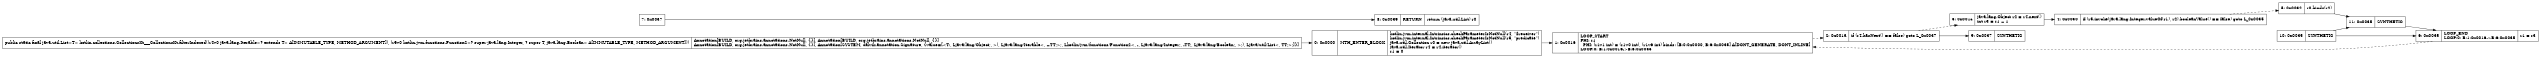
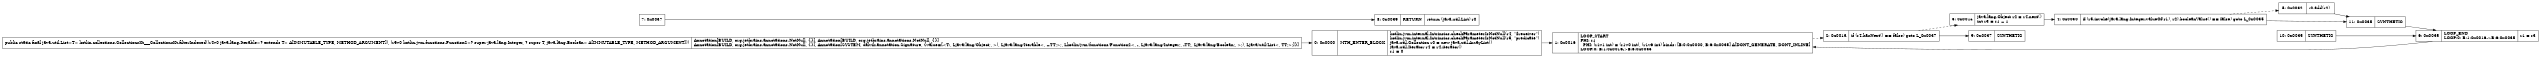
(2319, 8) -> (2319, 8)
(2340, 29) -> (2305, 21)
(2124, 50) -> (2124, 50)
